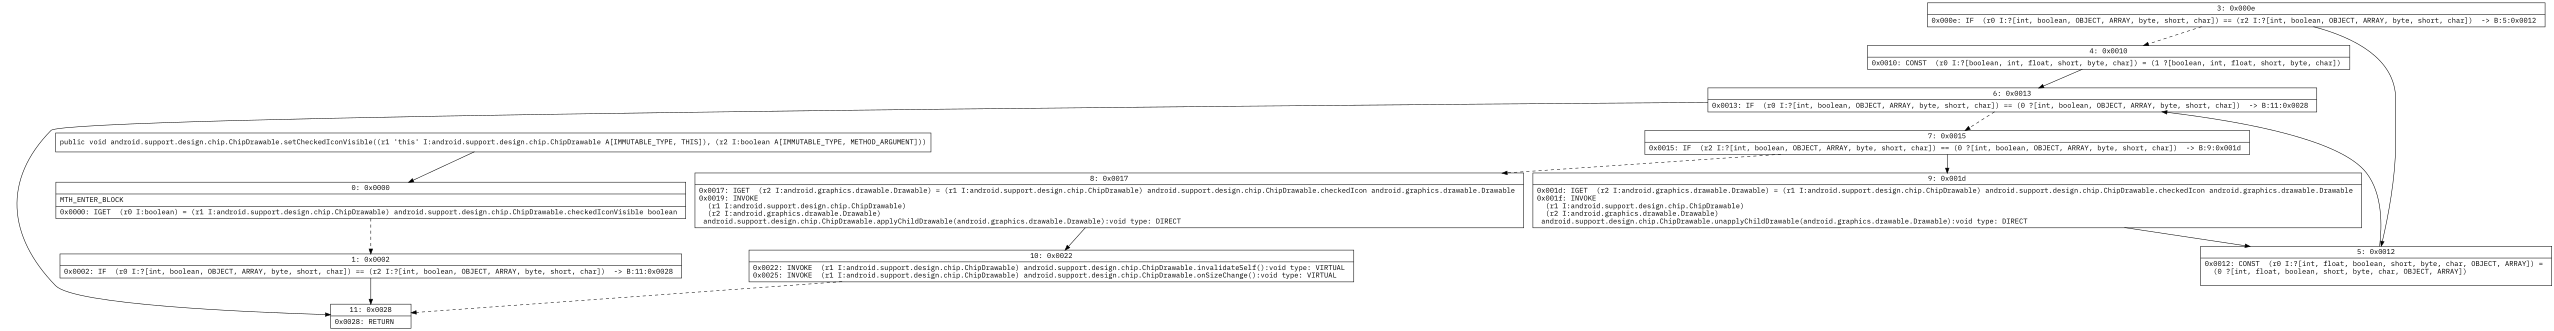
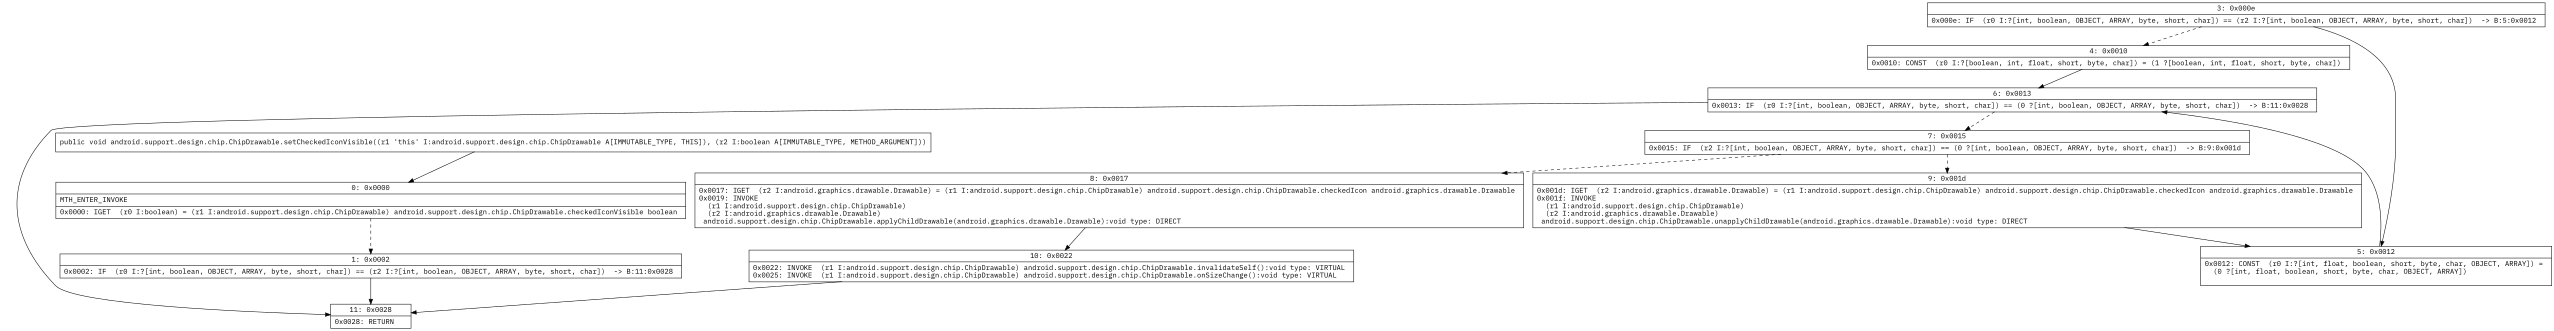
(1947, 161) -> (1947, 161)
(92, 200) -> (94, 200)
(629, 297) -> (629, 297)
